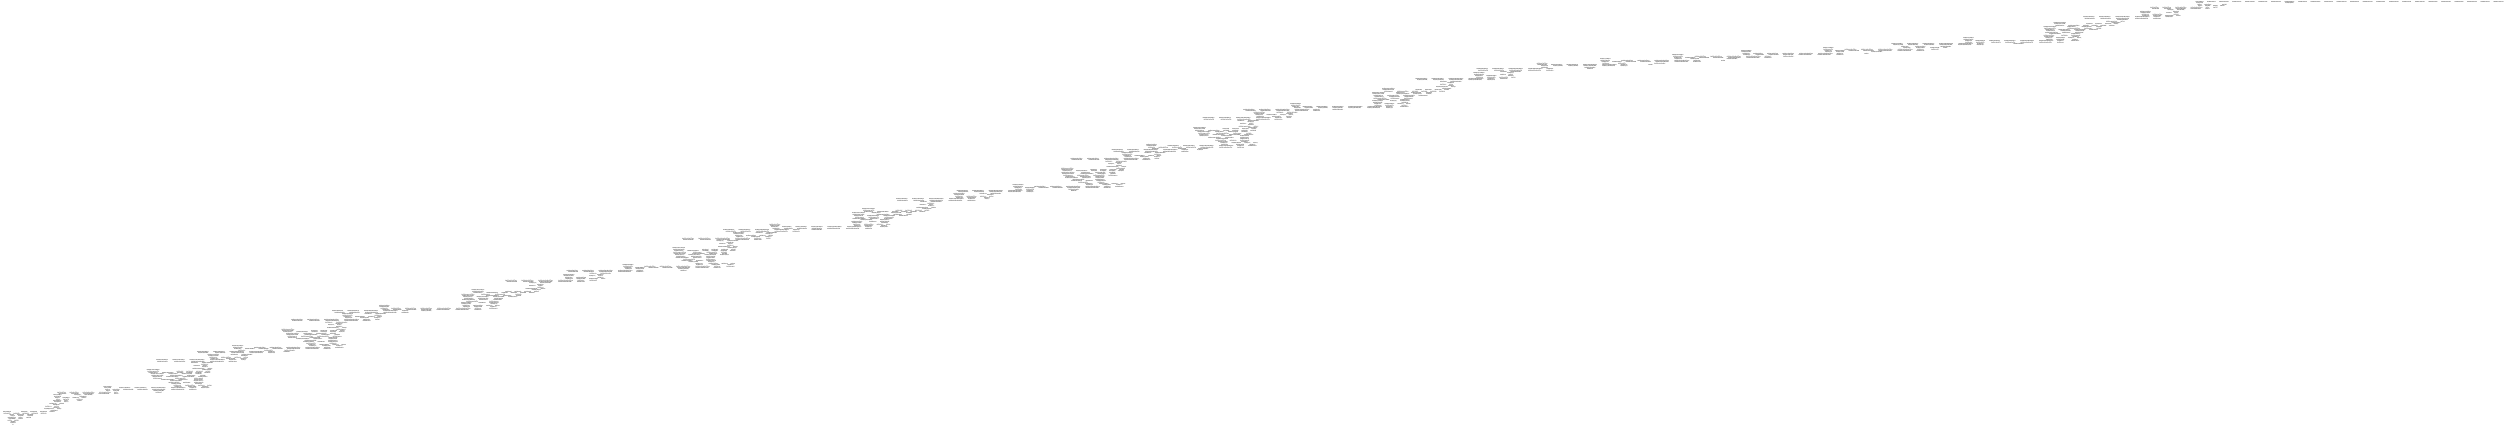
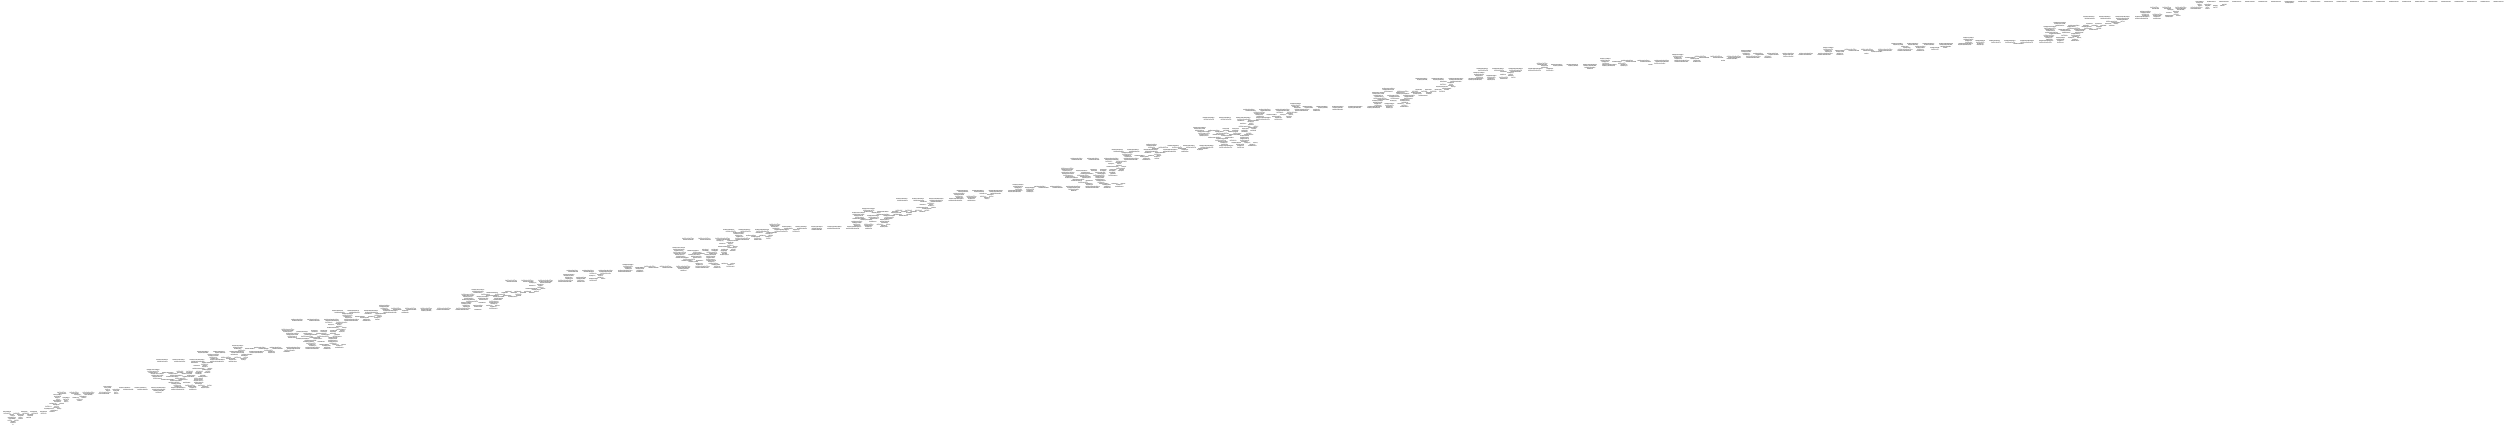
(478, 308) -> none
